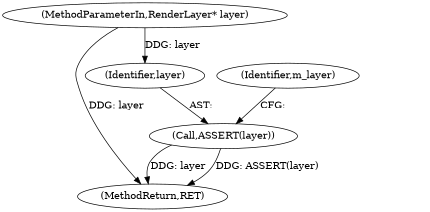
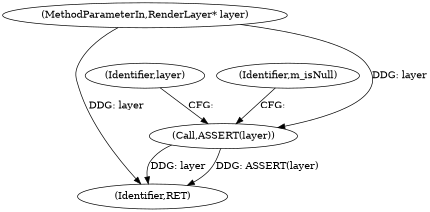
(145, 42) -> (362, 60)
(288, 76) -> (288, 76)
(203, 106) -> (203, 106)
(153, 197) -> (153, 197)
